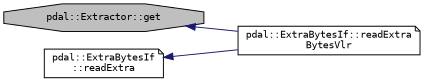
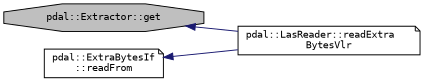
(329, 41) -> (329, 41)
(104, 63) -> (104, 63)
